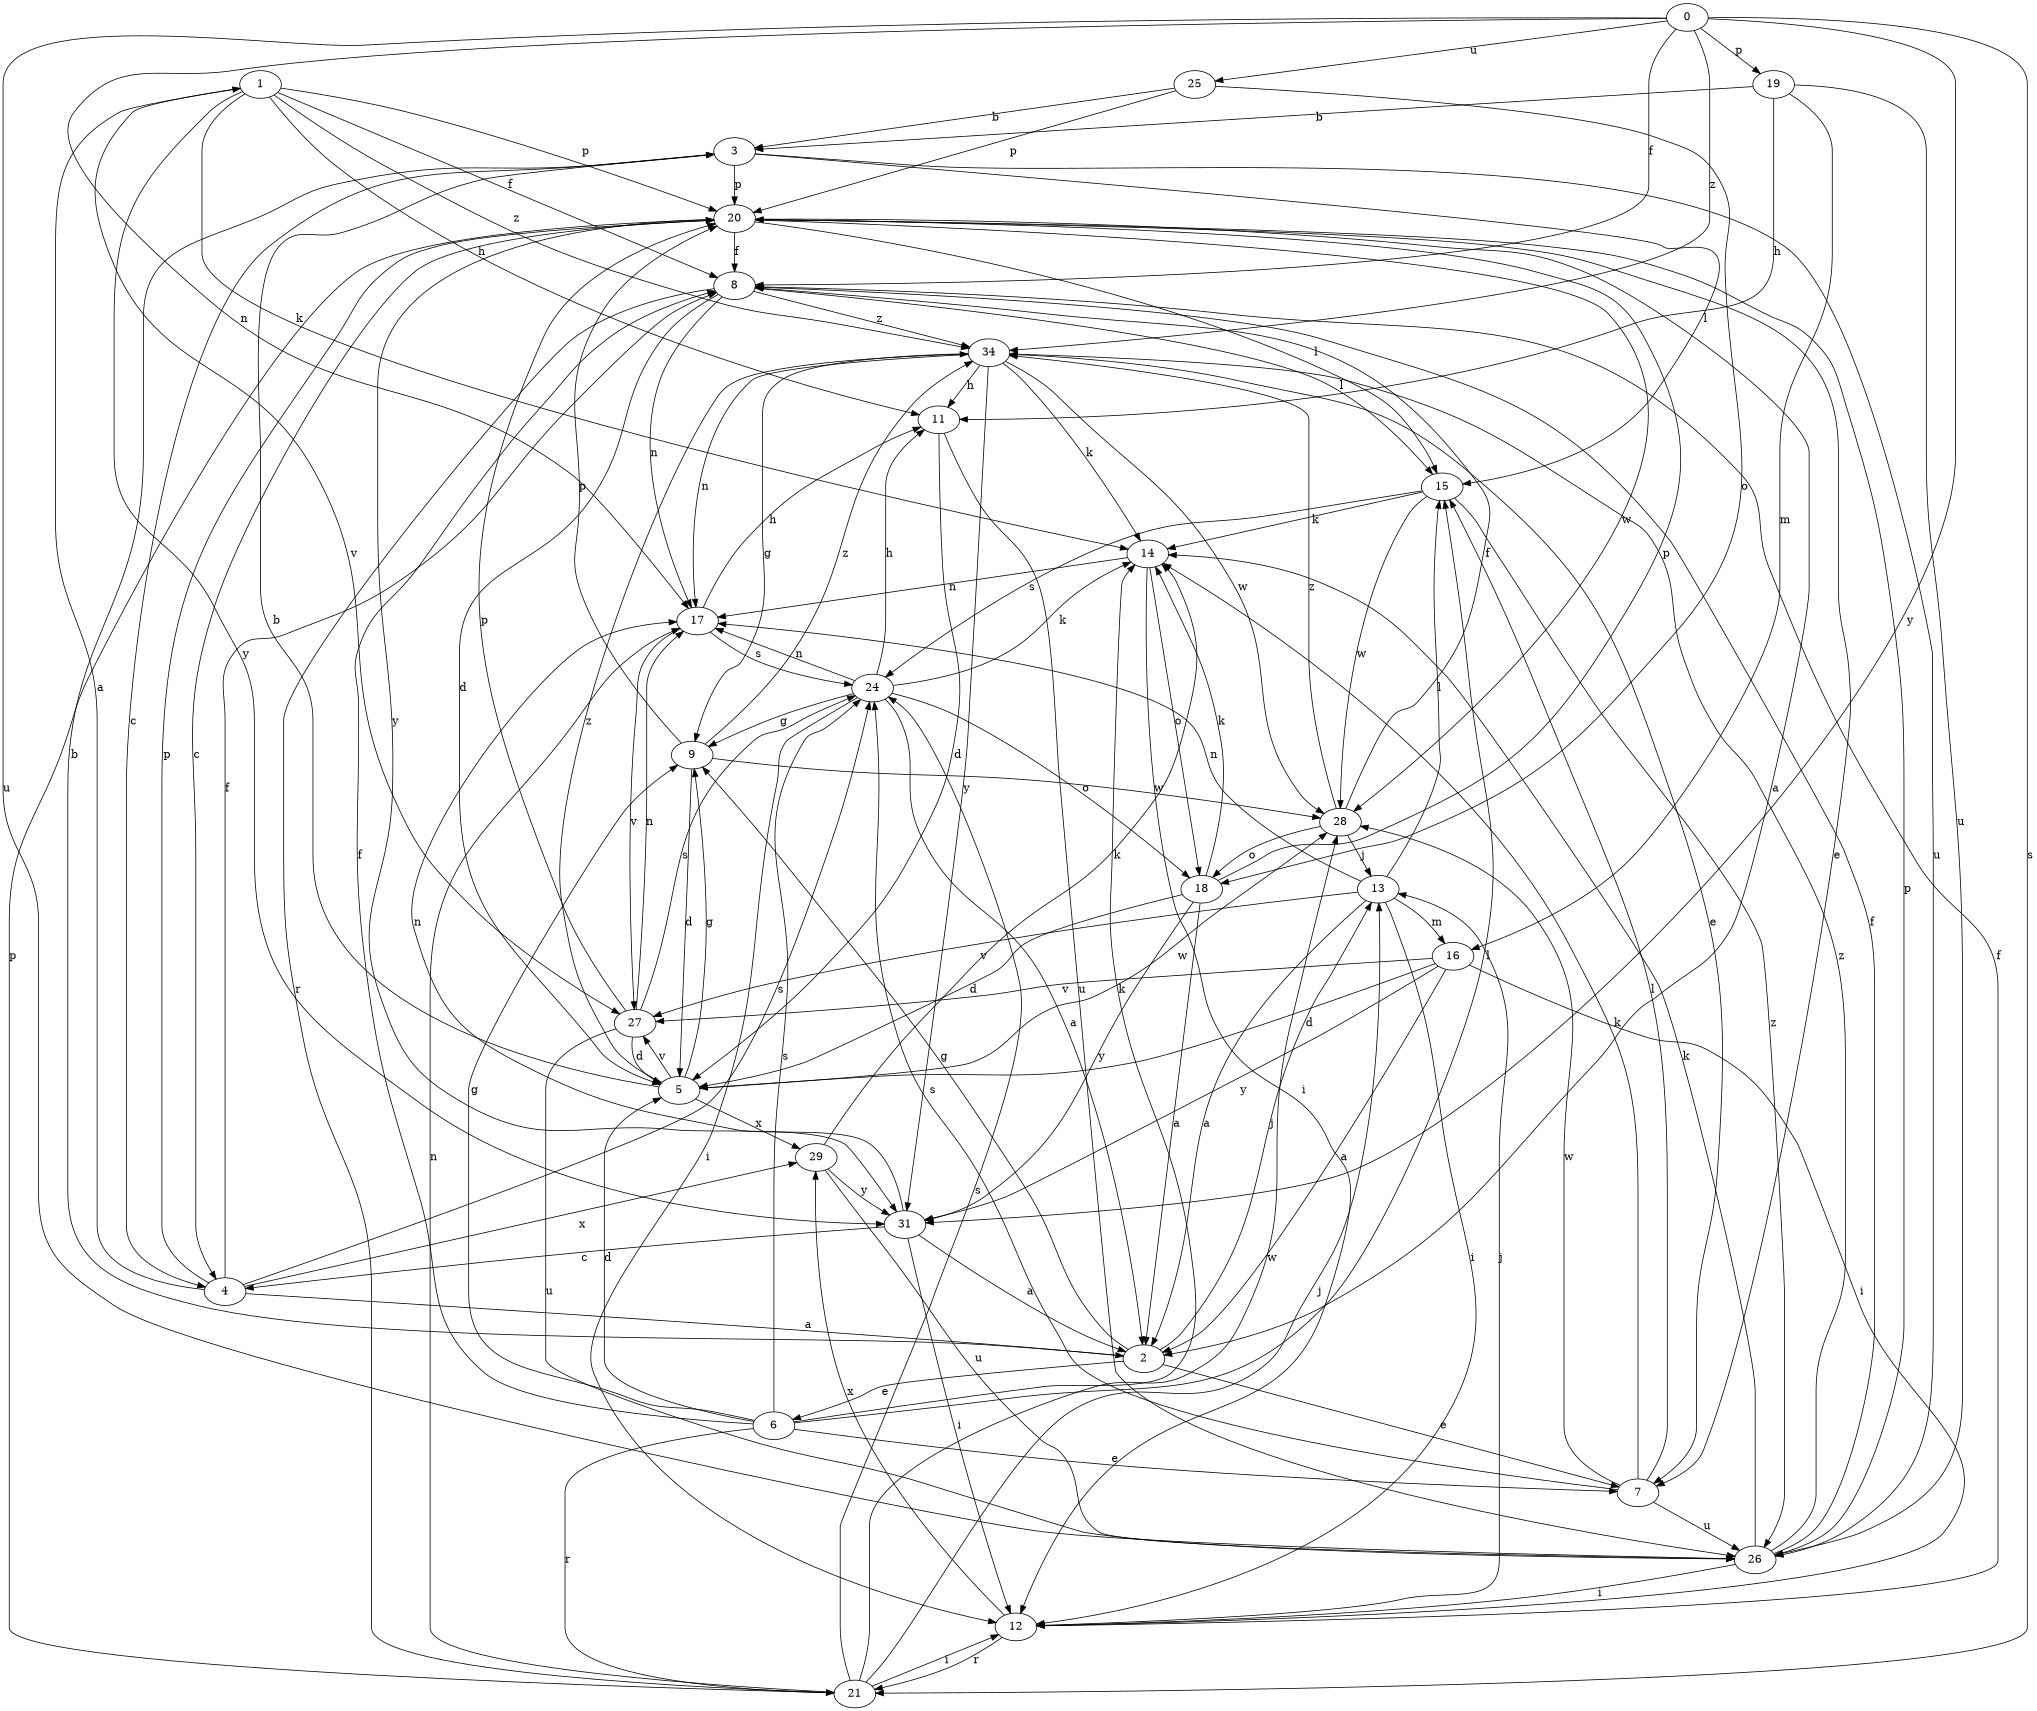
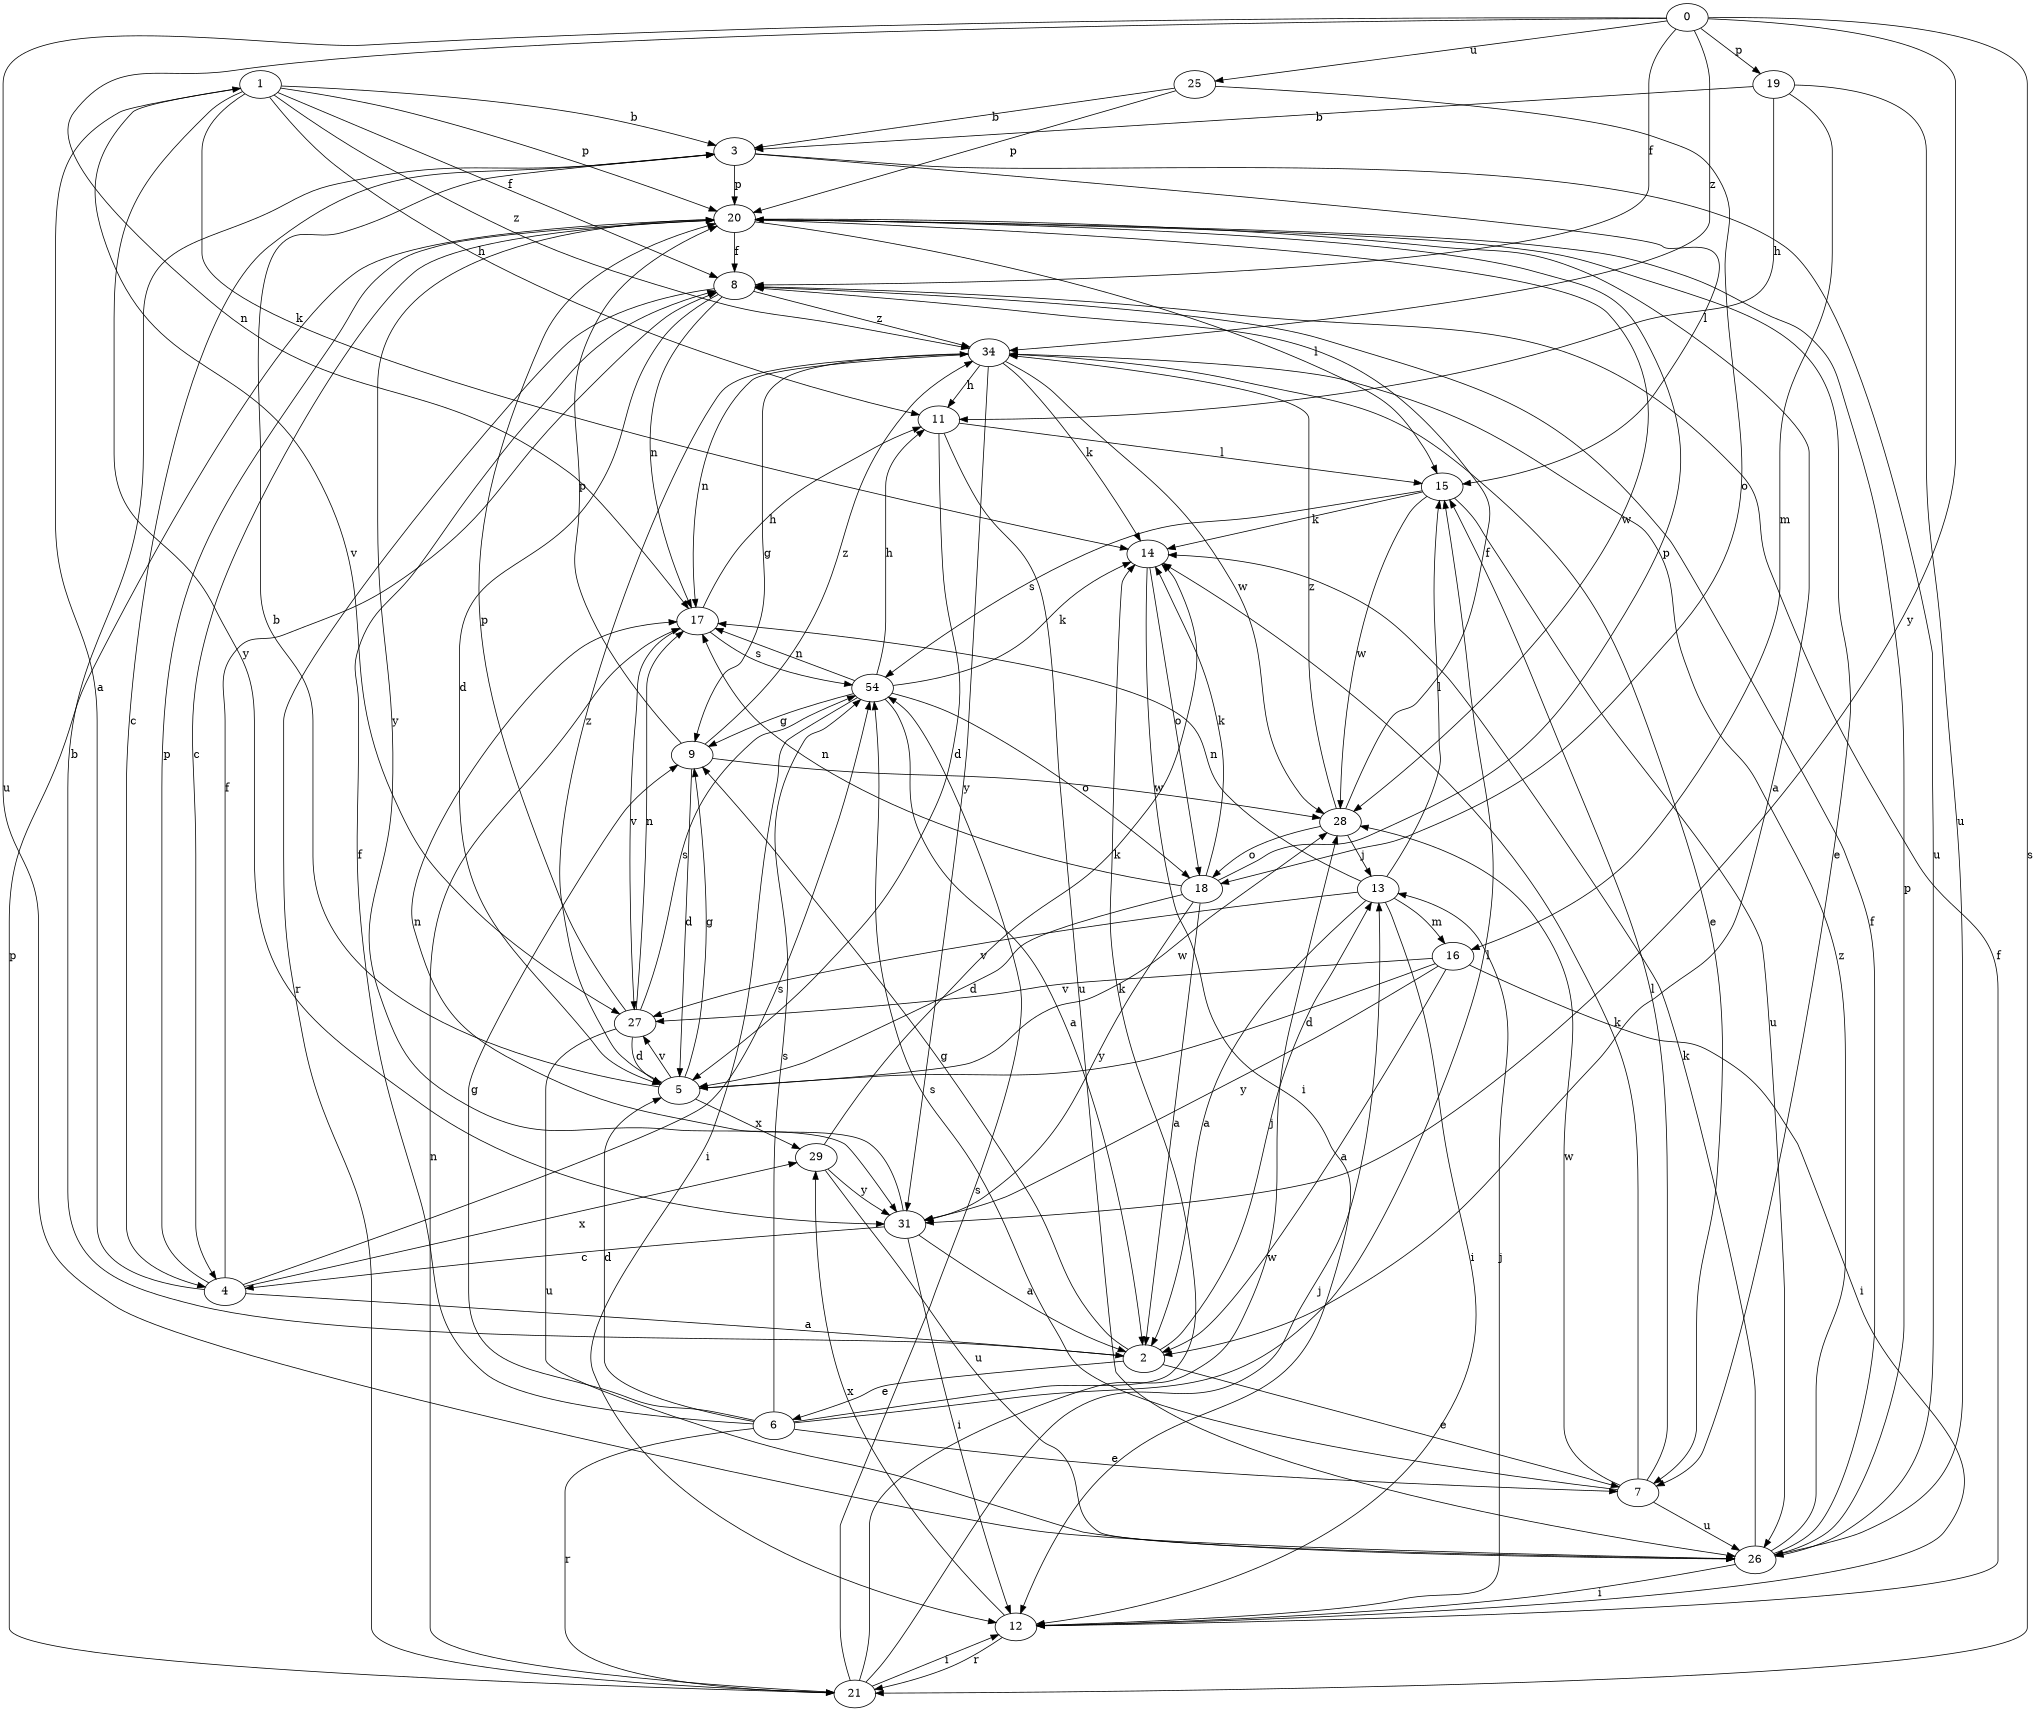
none -> (497, 102)
(1109, 331) -> (1187, 453)
(927, 587) -> (901, 808)
(873, 688) -> (873, 688)
(1774, 1023) -> (1774, 1023)
